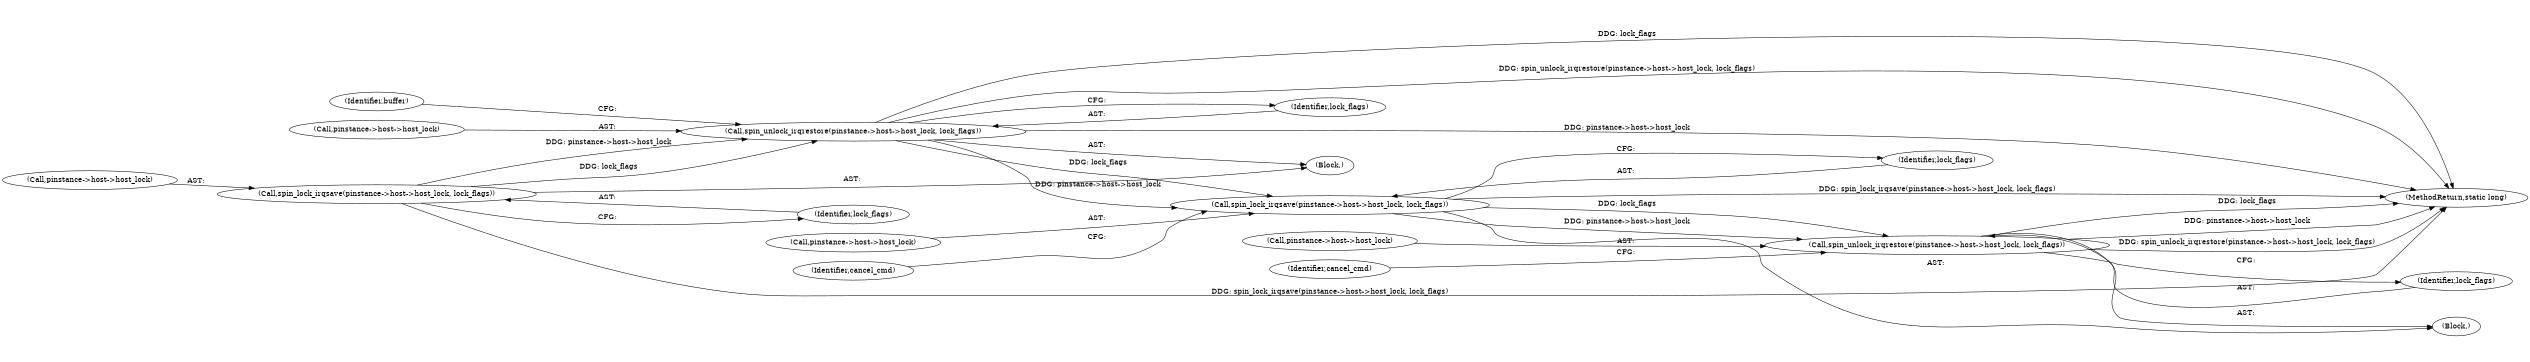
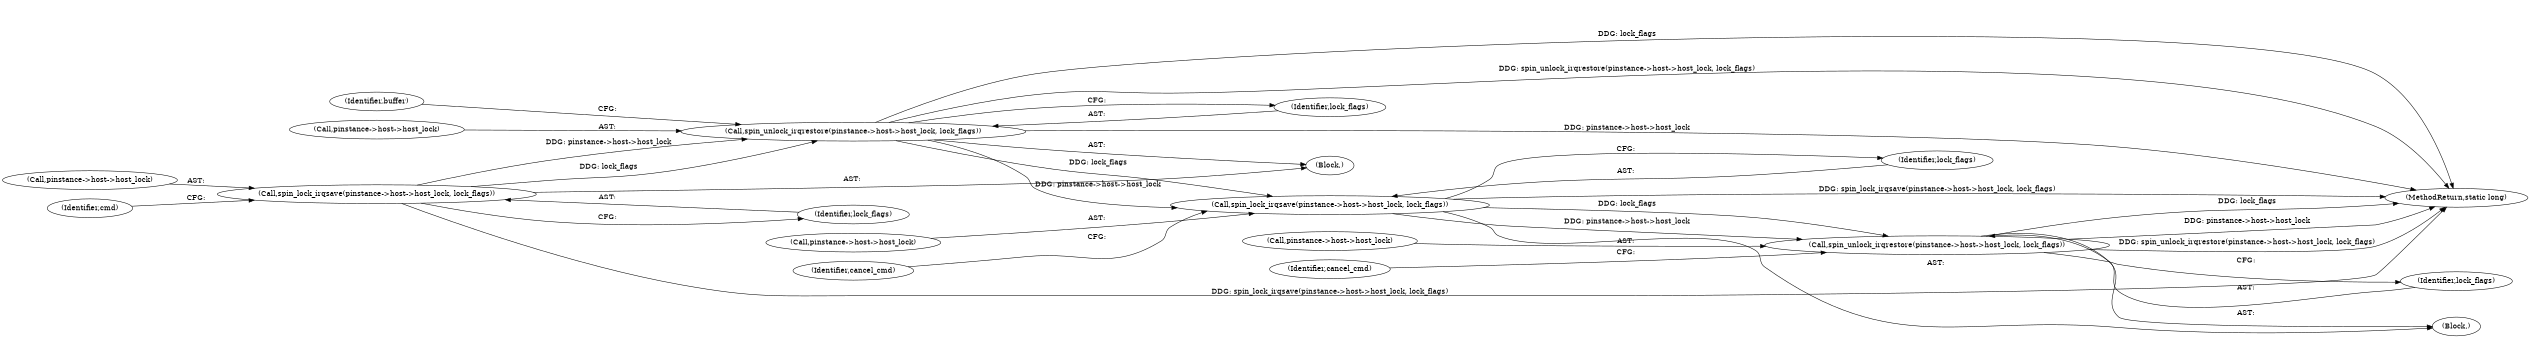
none -> (90, 208)
